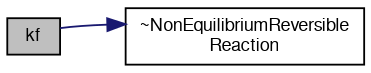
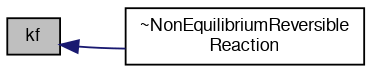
(84, 26) -> (102, 48)
